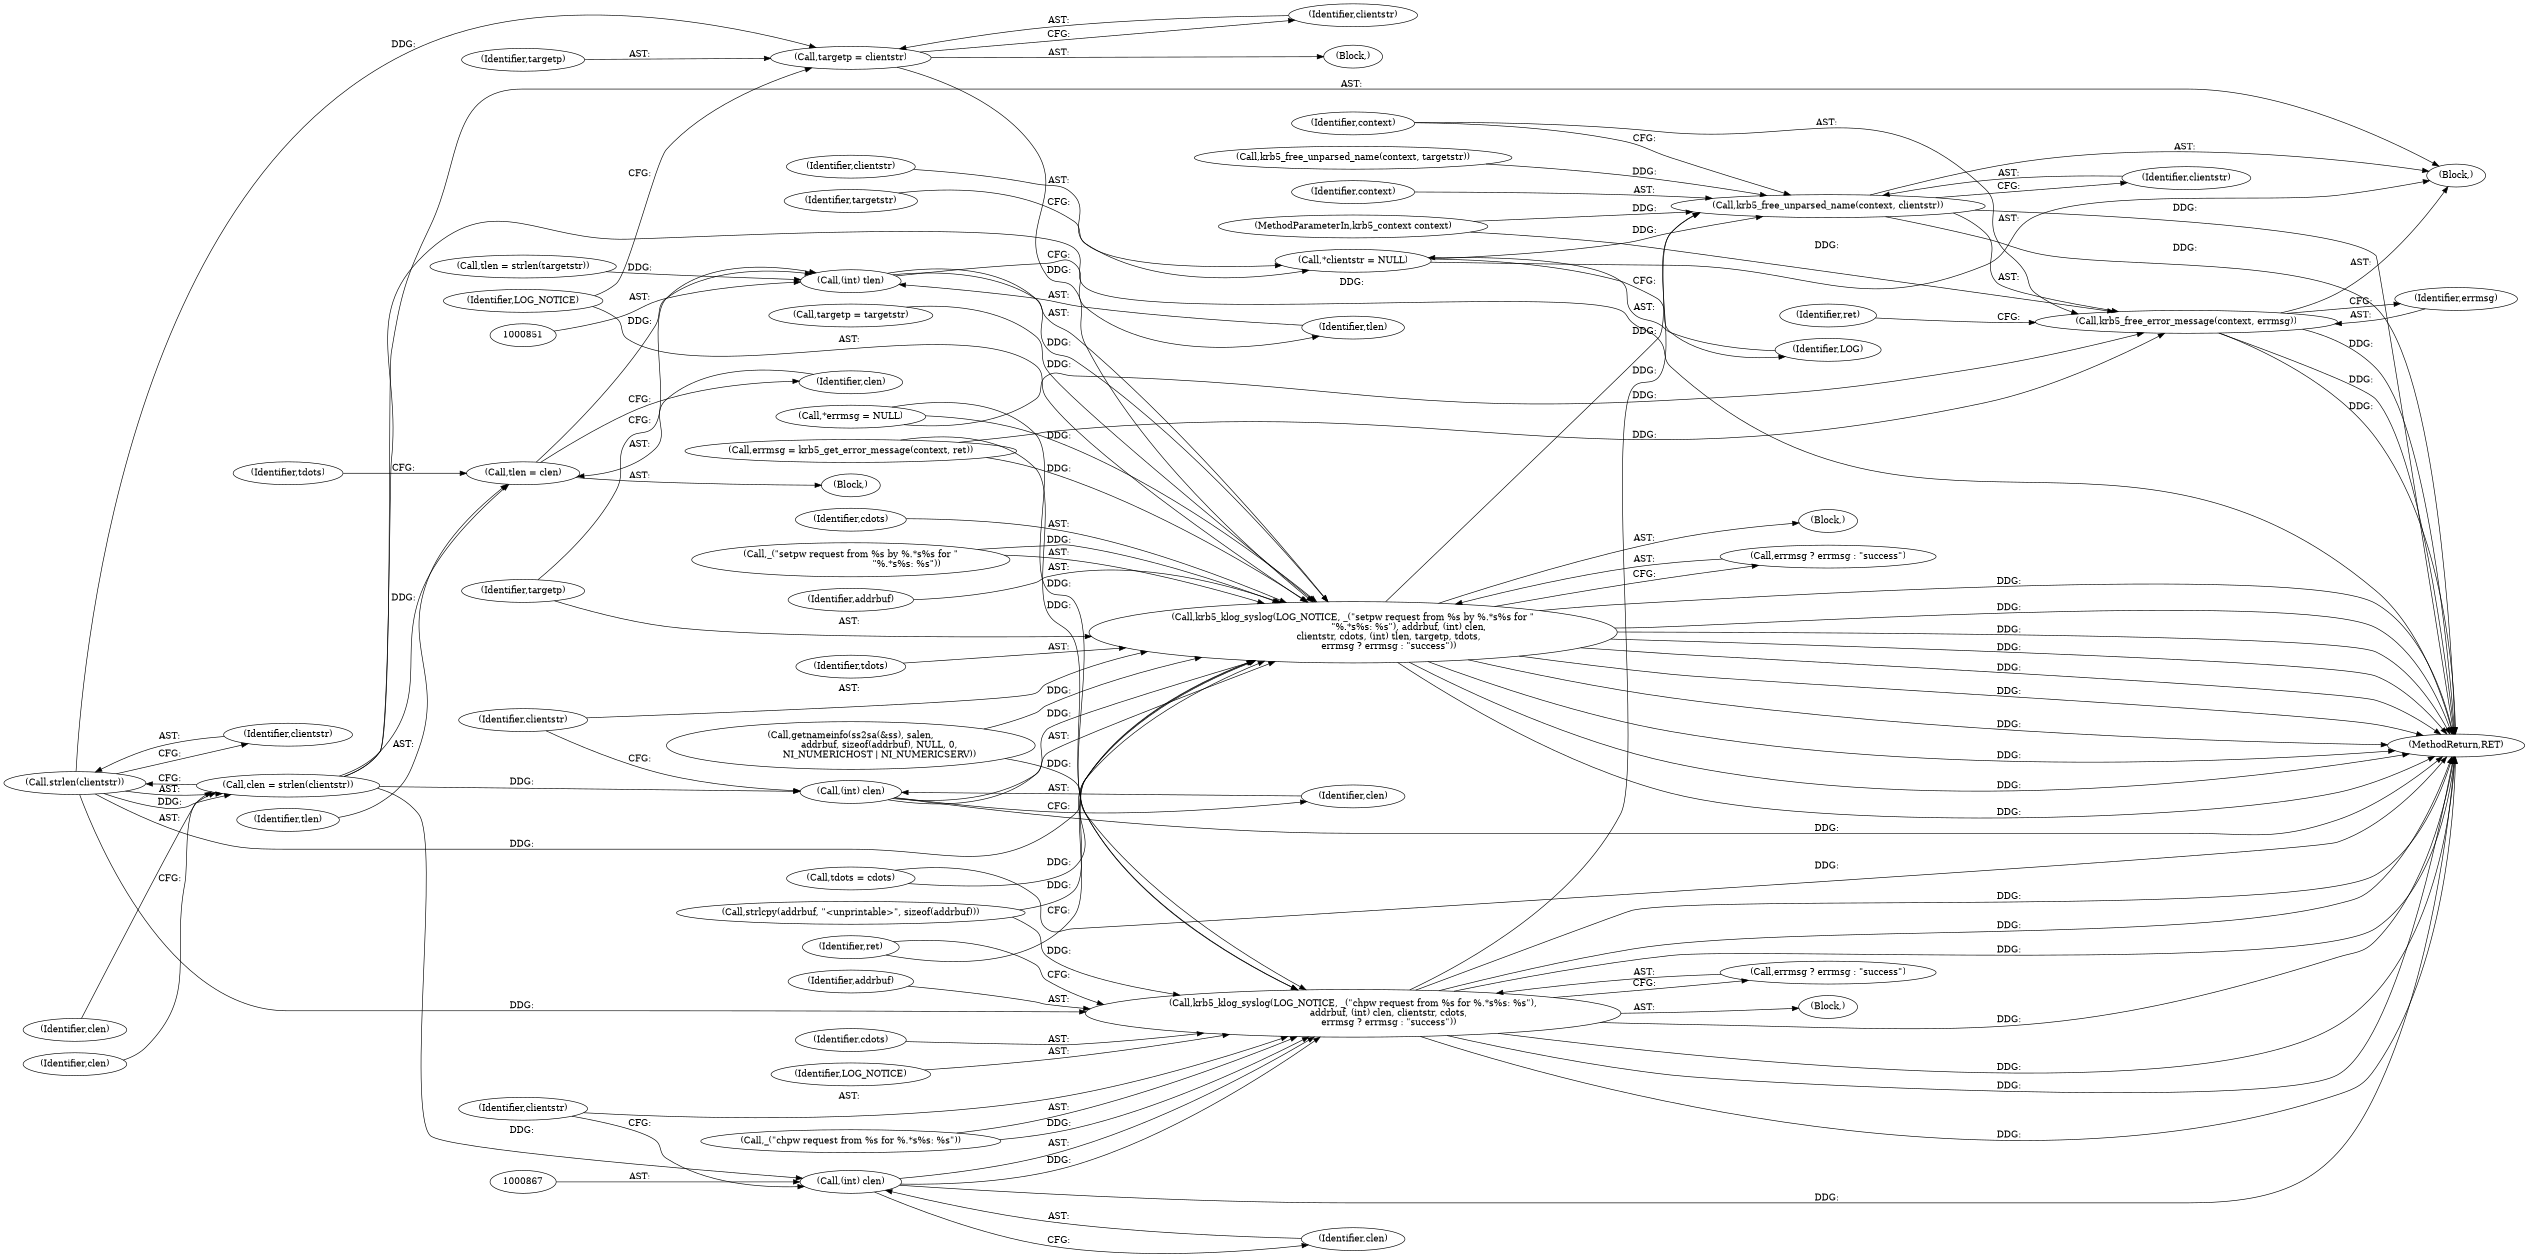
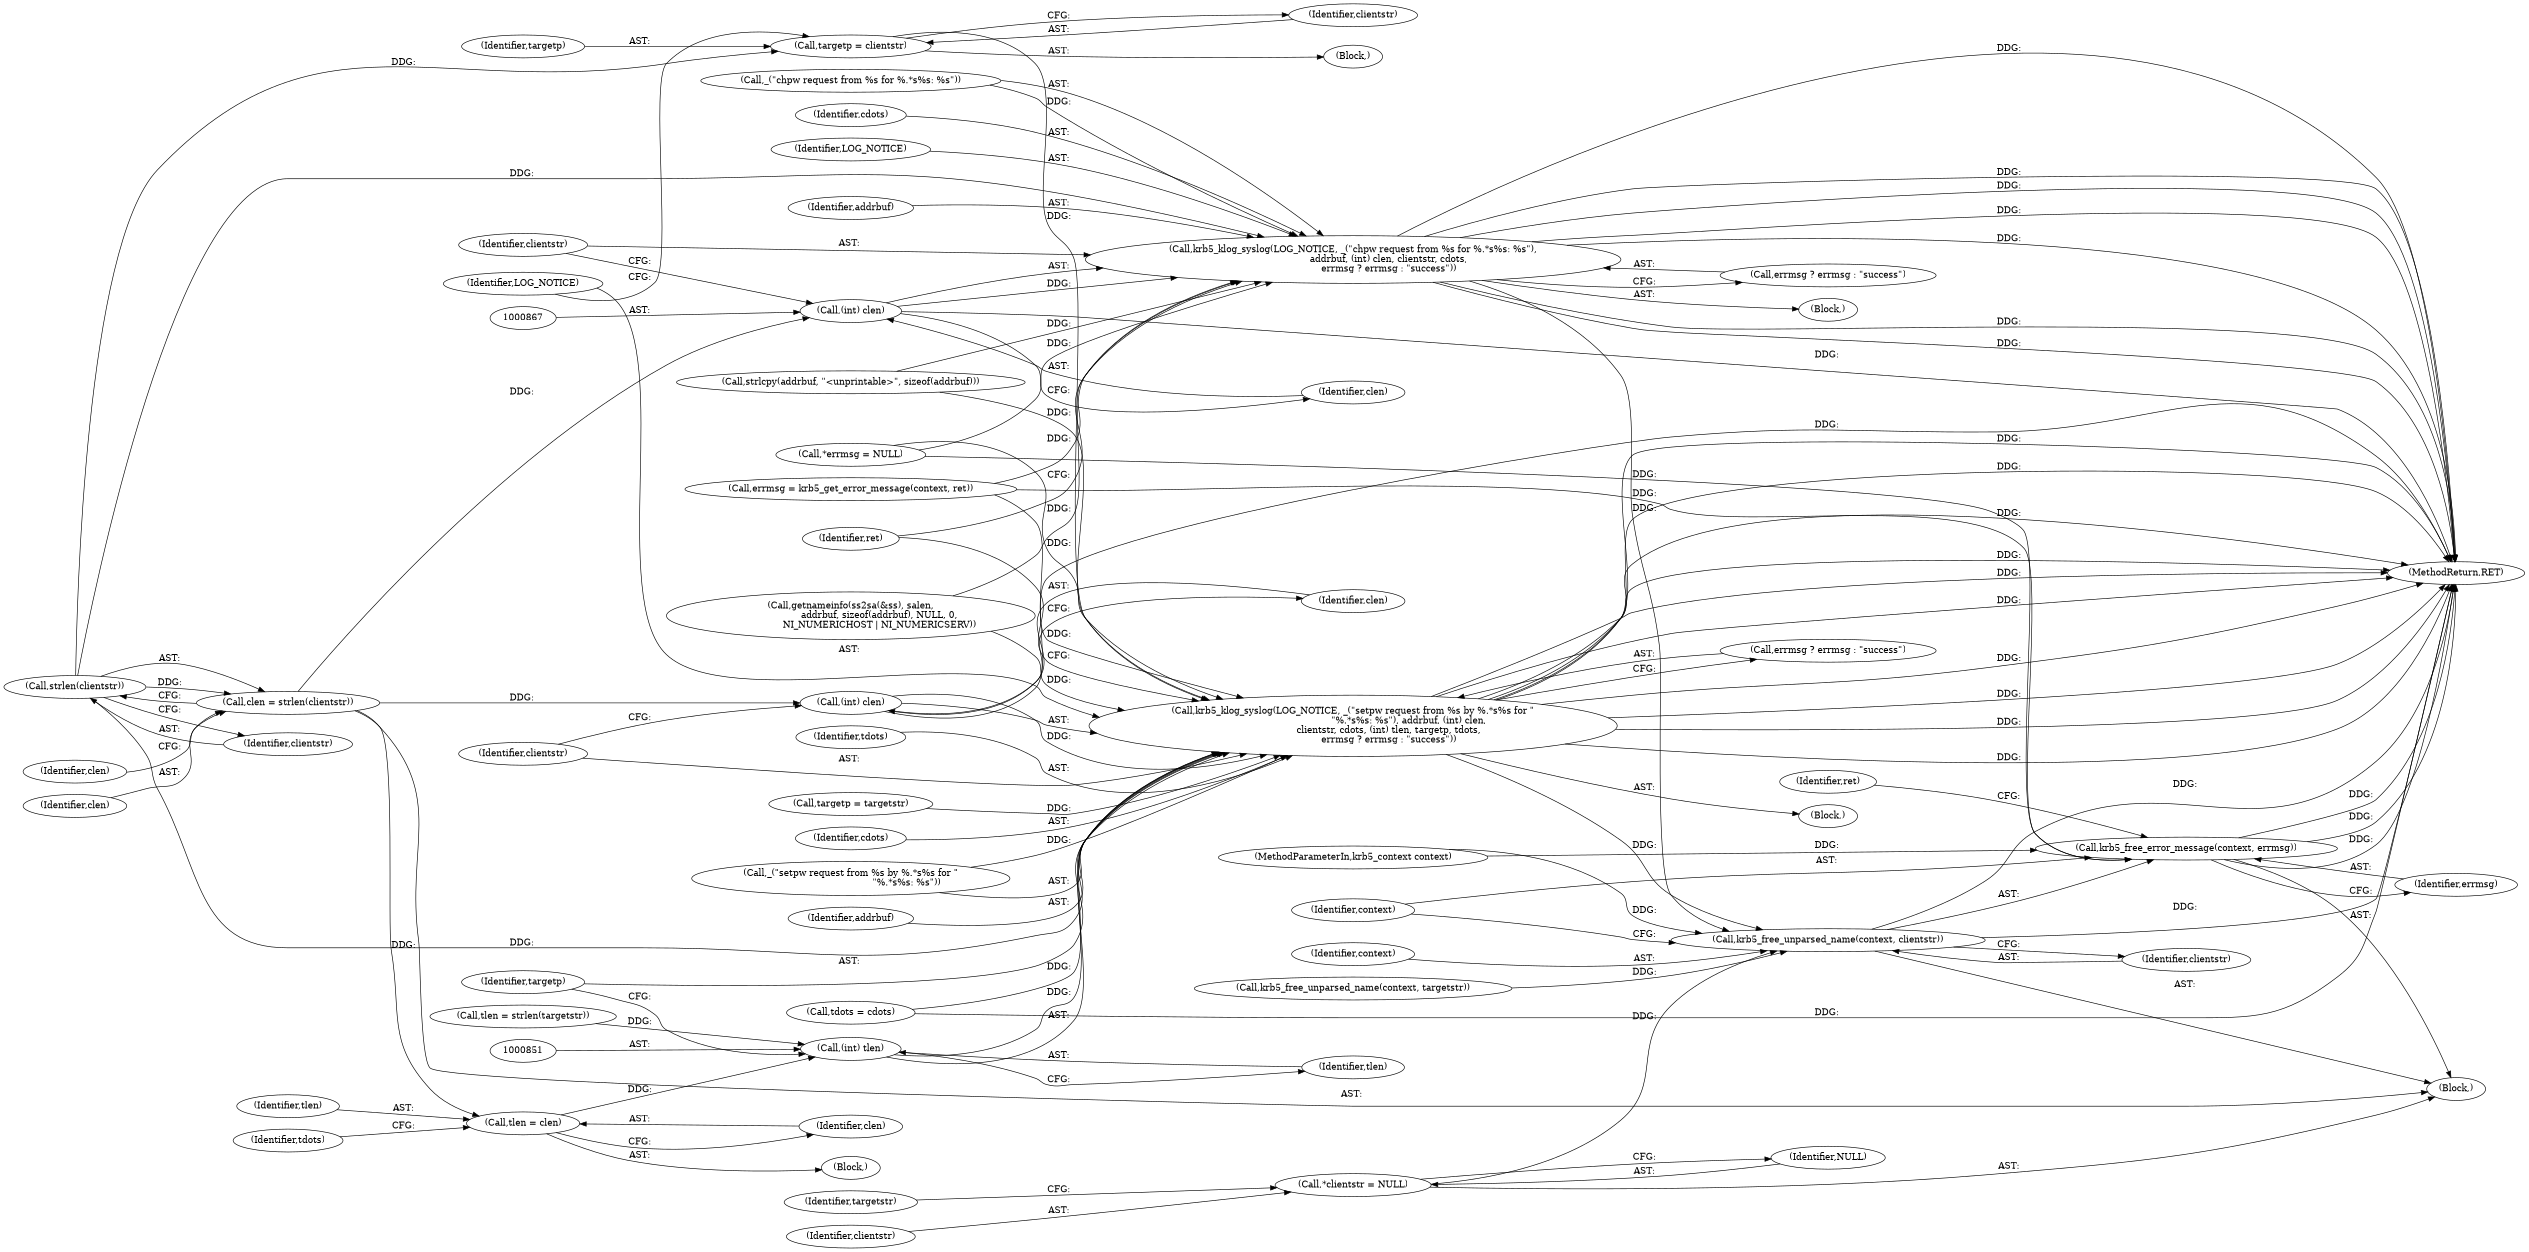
(1221, 304) -> none
(1828, 350) -> (1828, 1158)
